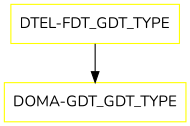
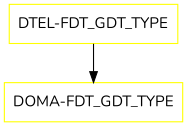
(95, 102) -> (94, 102)
